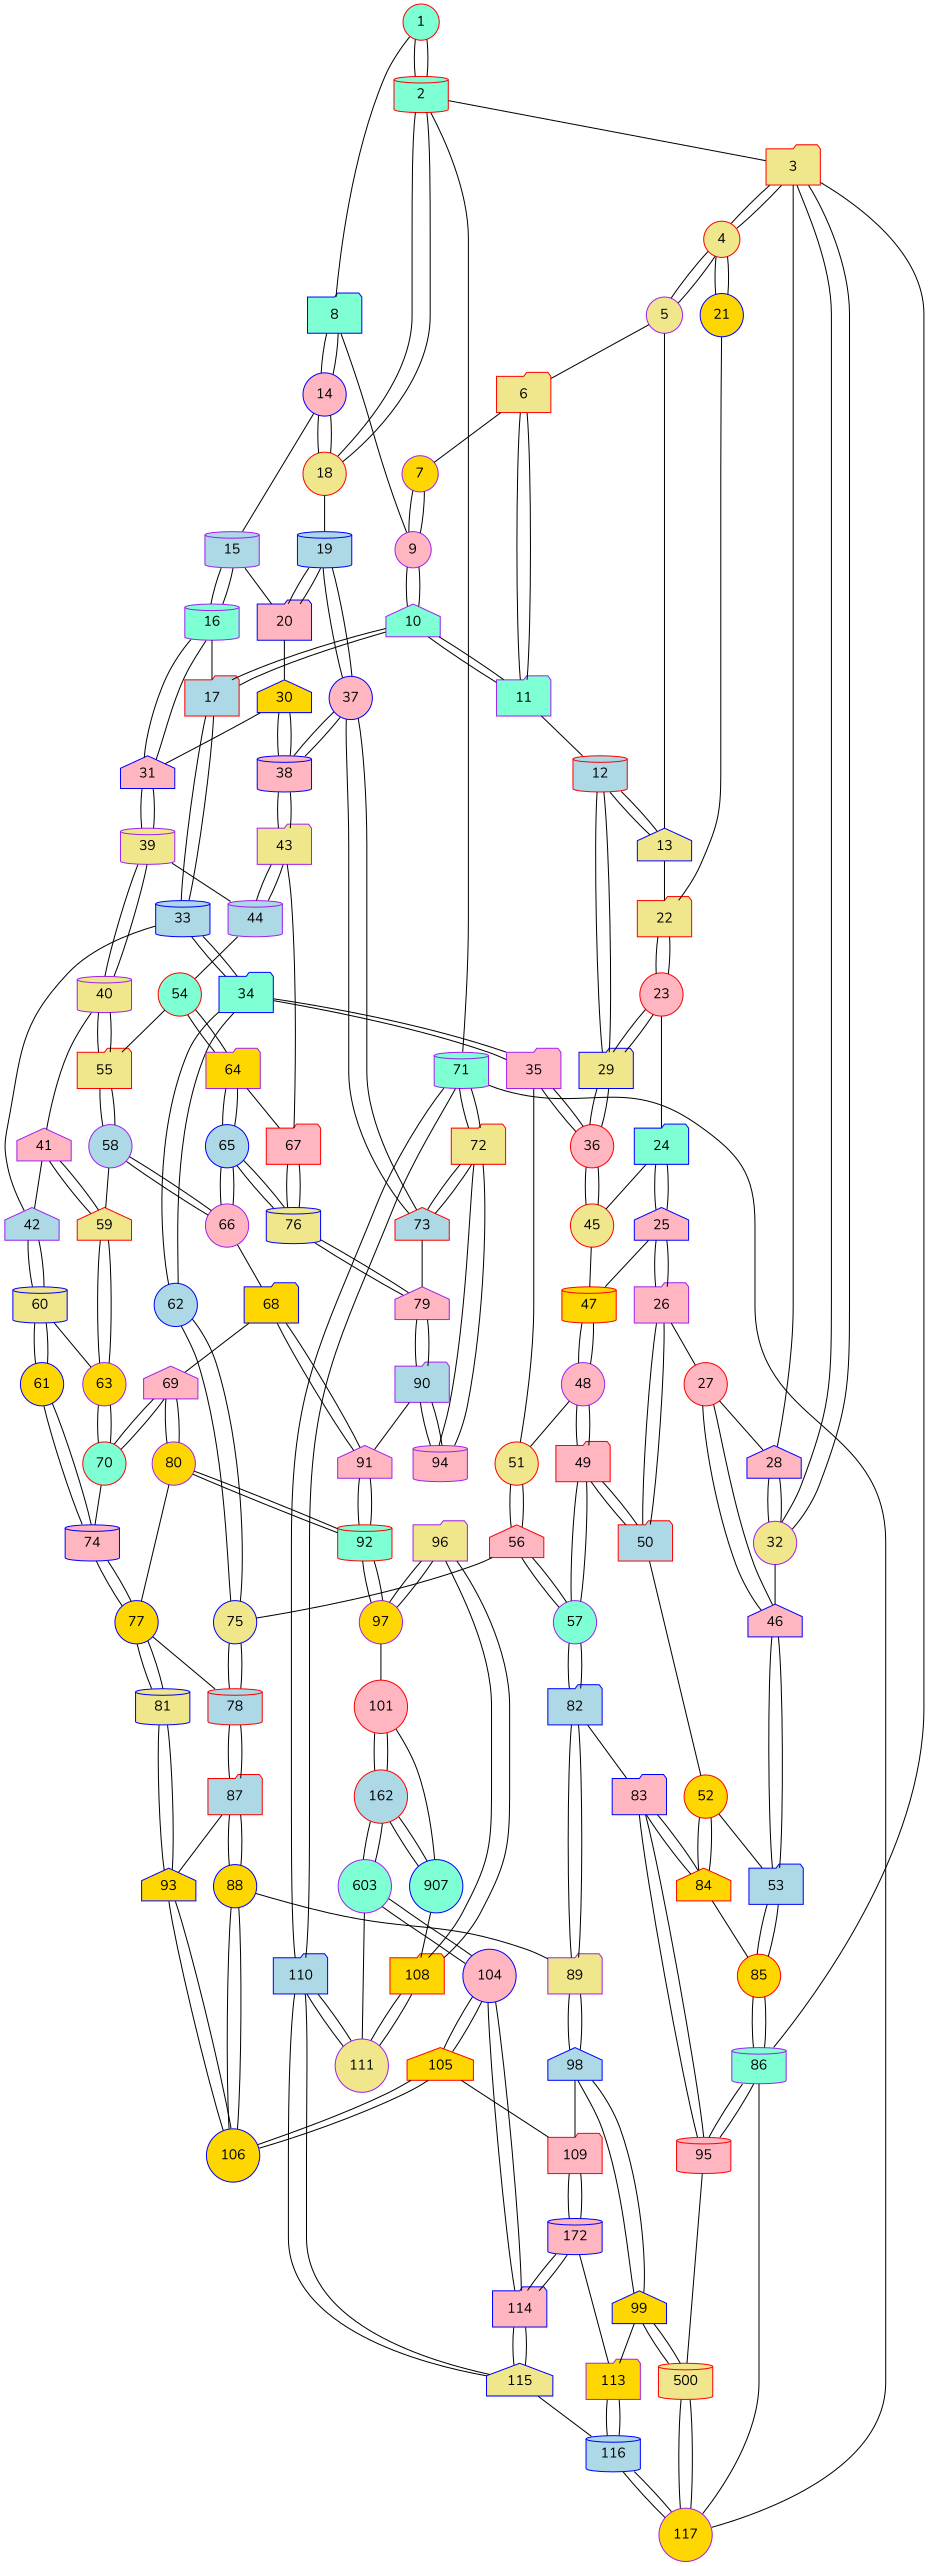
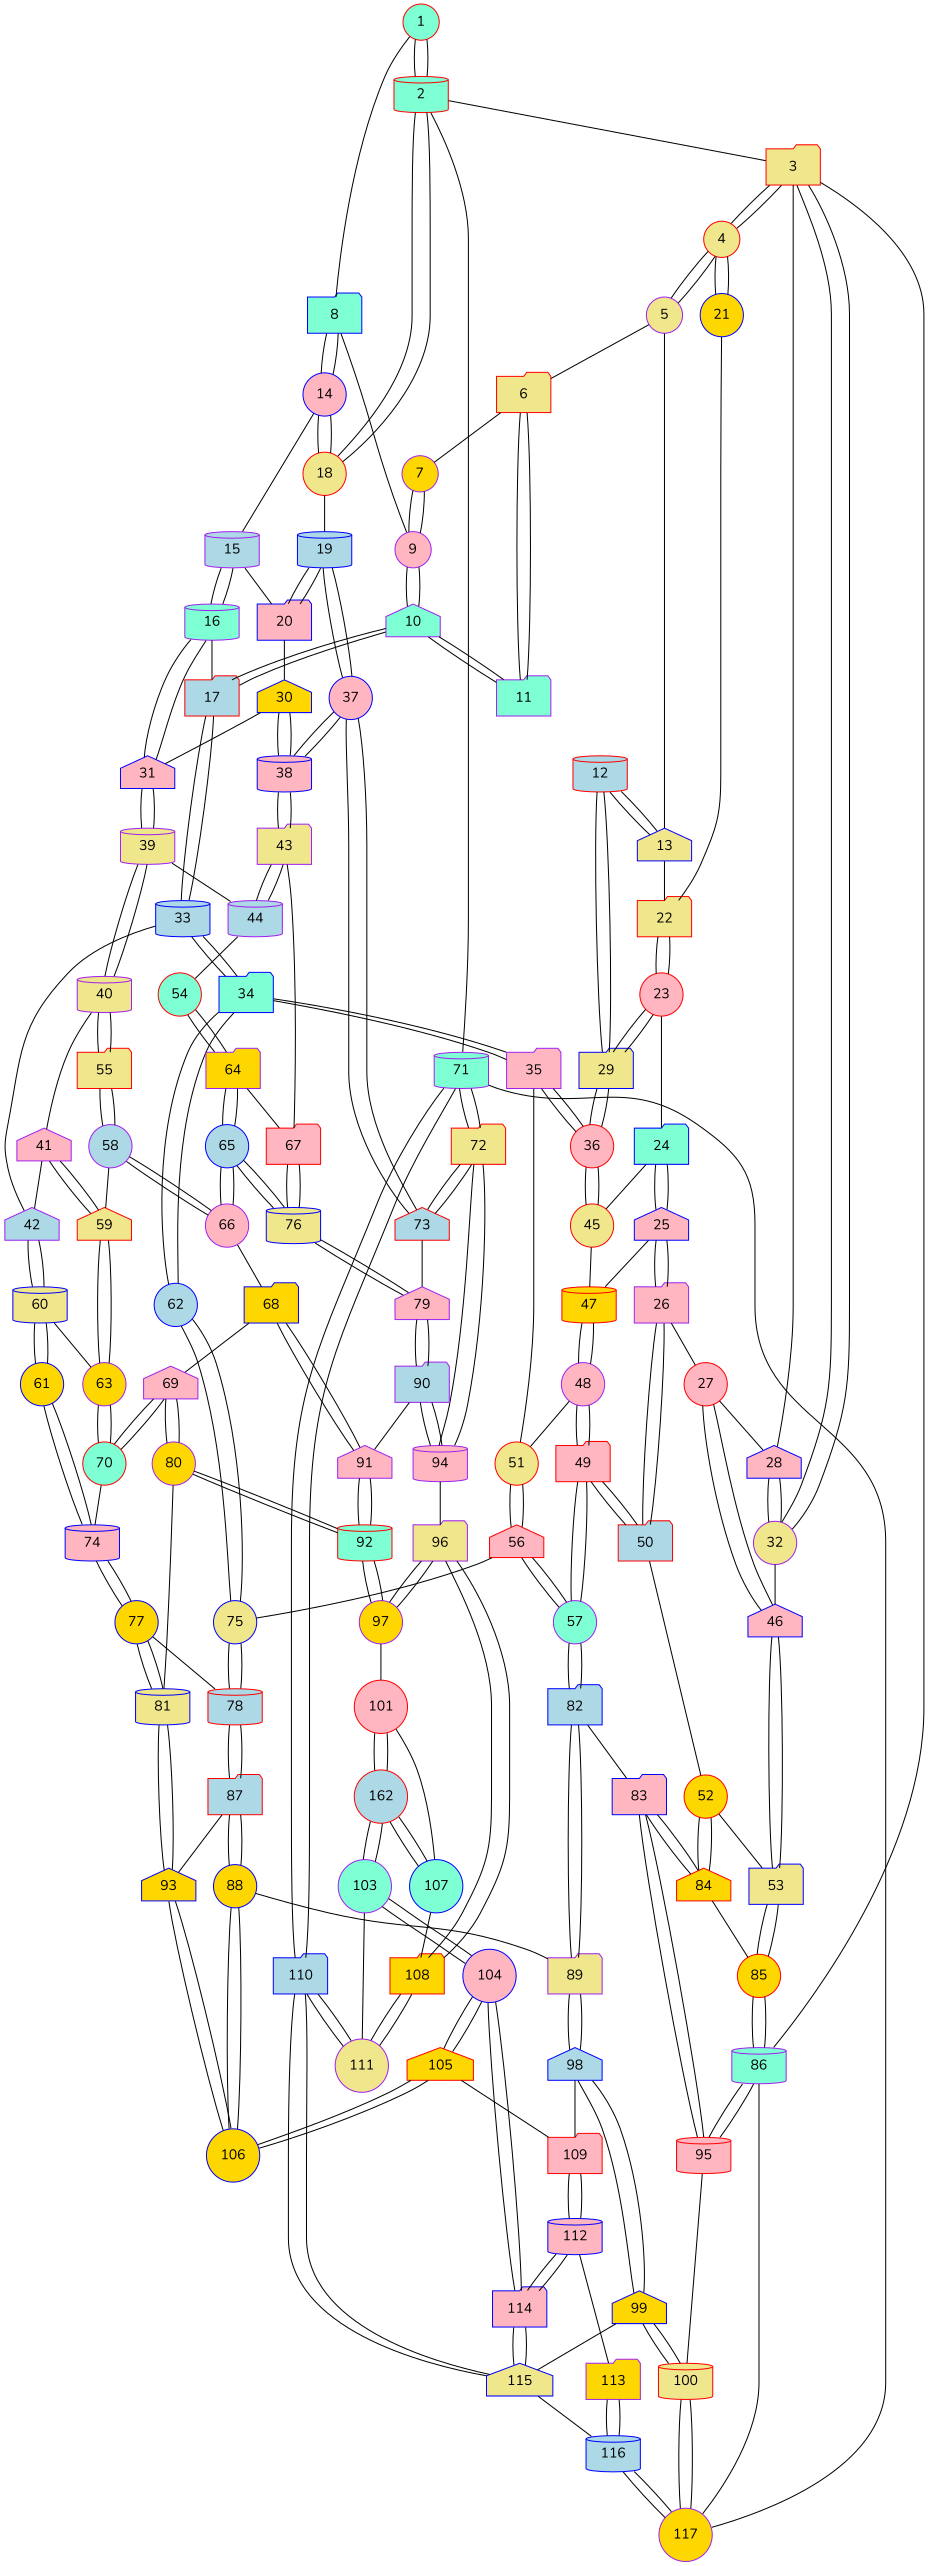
(562, 736) -> none
(143, 1031) -> none
none -> (440, 1503)
(155, 1543) -> (169, 1587)
(365, 1886) -> (365, 1886)
(436, 1886) -> (436, 1886)
(776, 1886) -> (776, 1886)
(575, 2237) -> (575, 2237)
(627, 2344) -> (577, 2347)
(686, 2381) -> (686, 2381)
